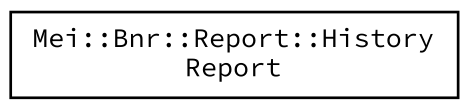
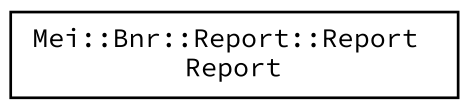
(234, 55) -> (234, 55)
